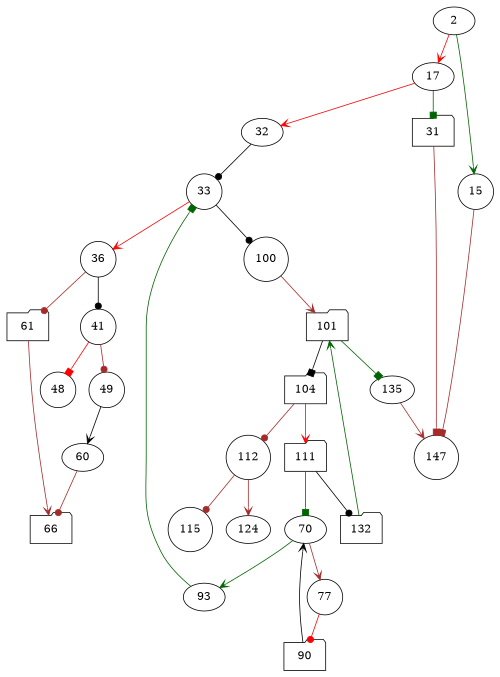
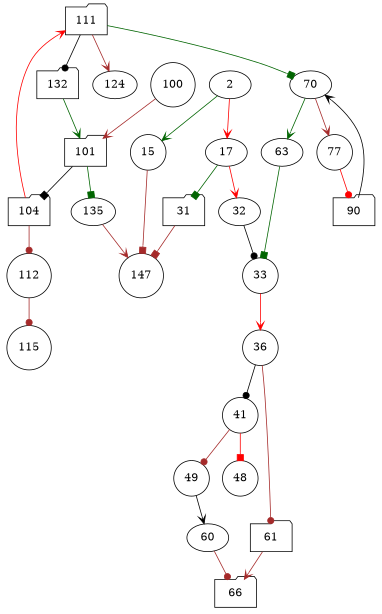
(231, 221) -> none
(248, 494) -> (99, 49)
(204, 597) -> (282, 152)
